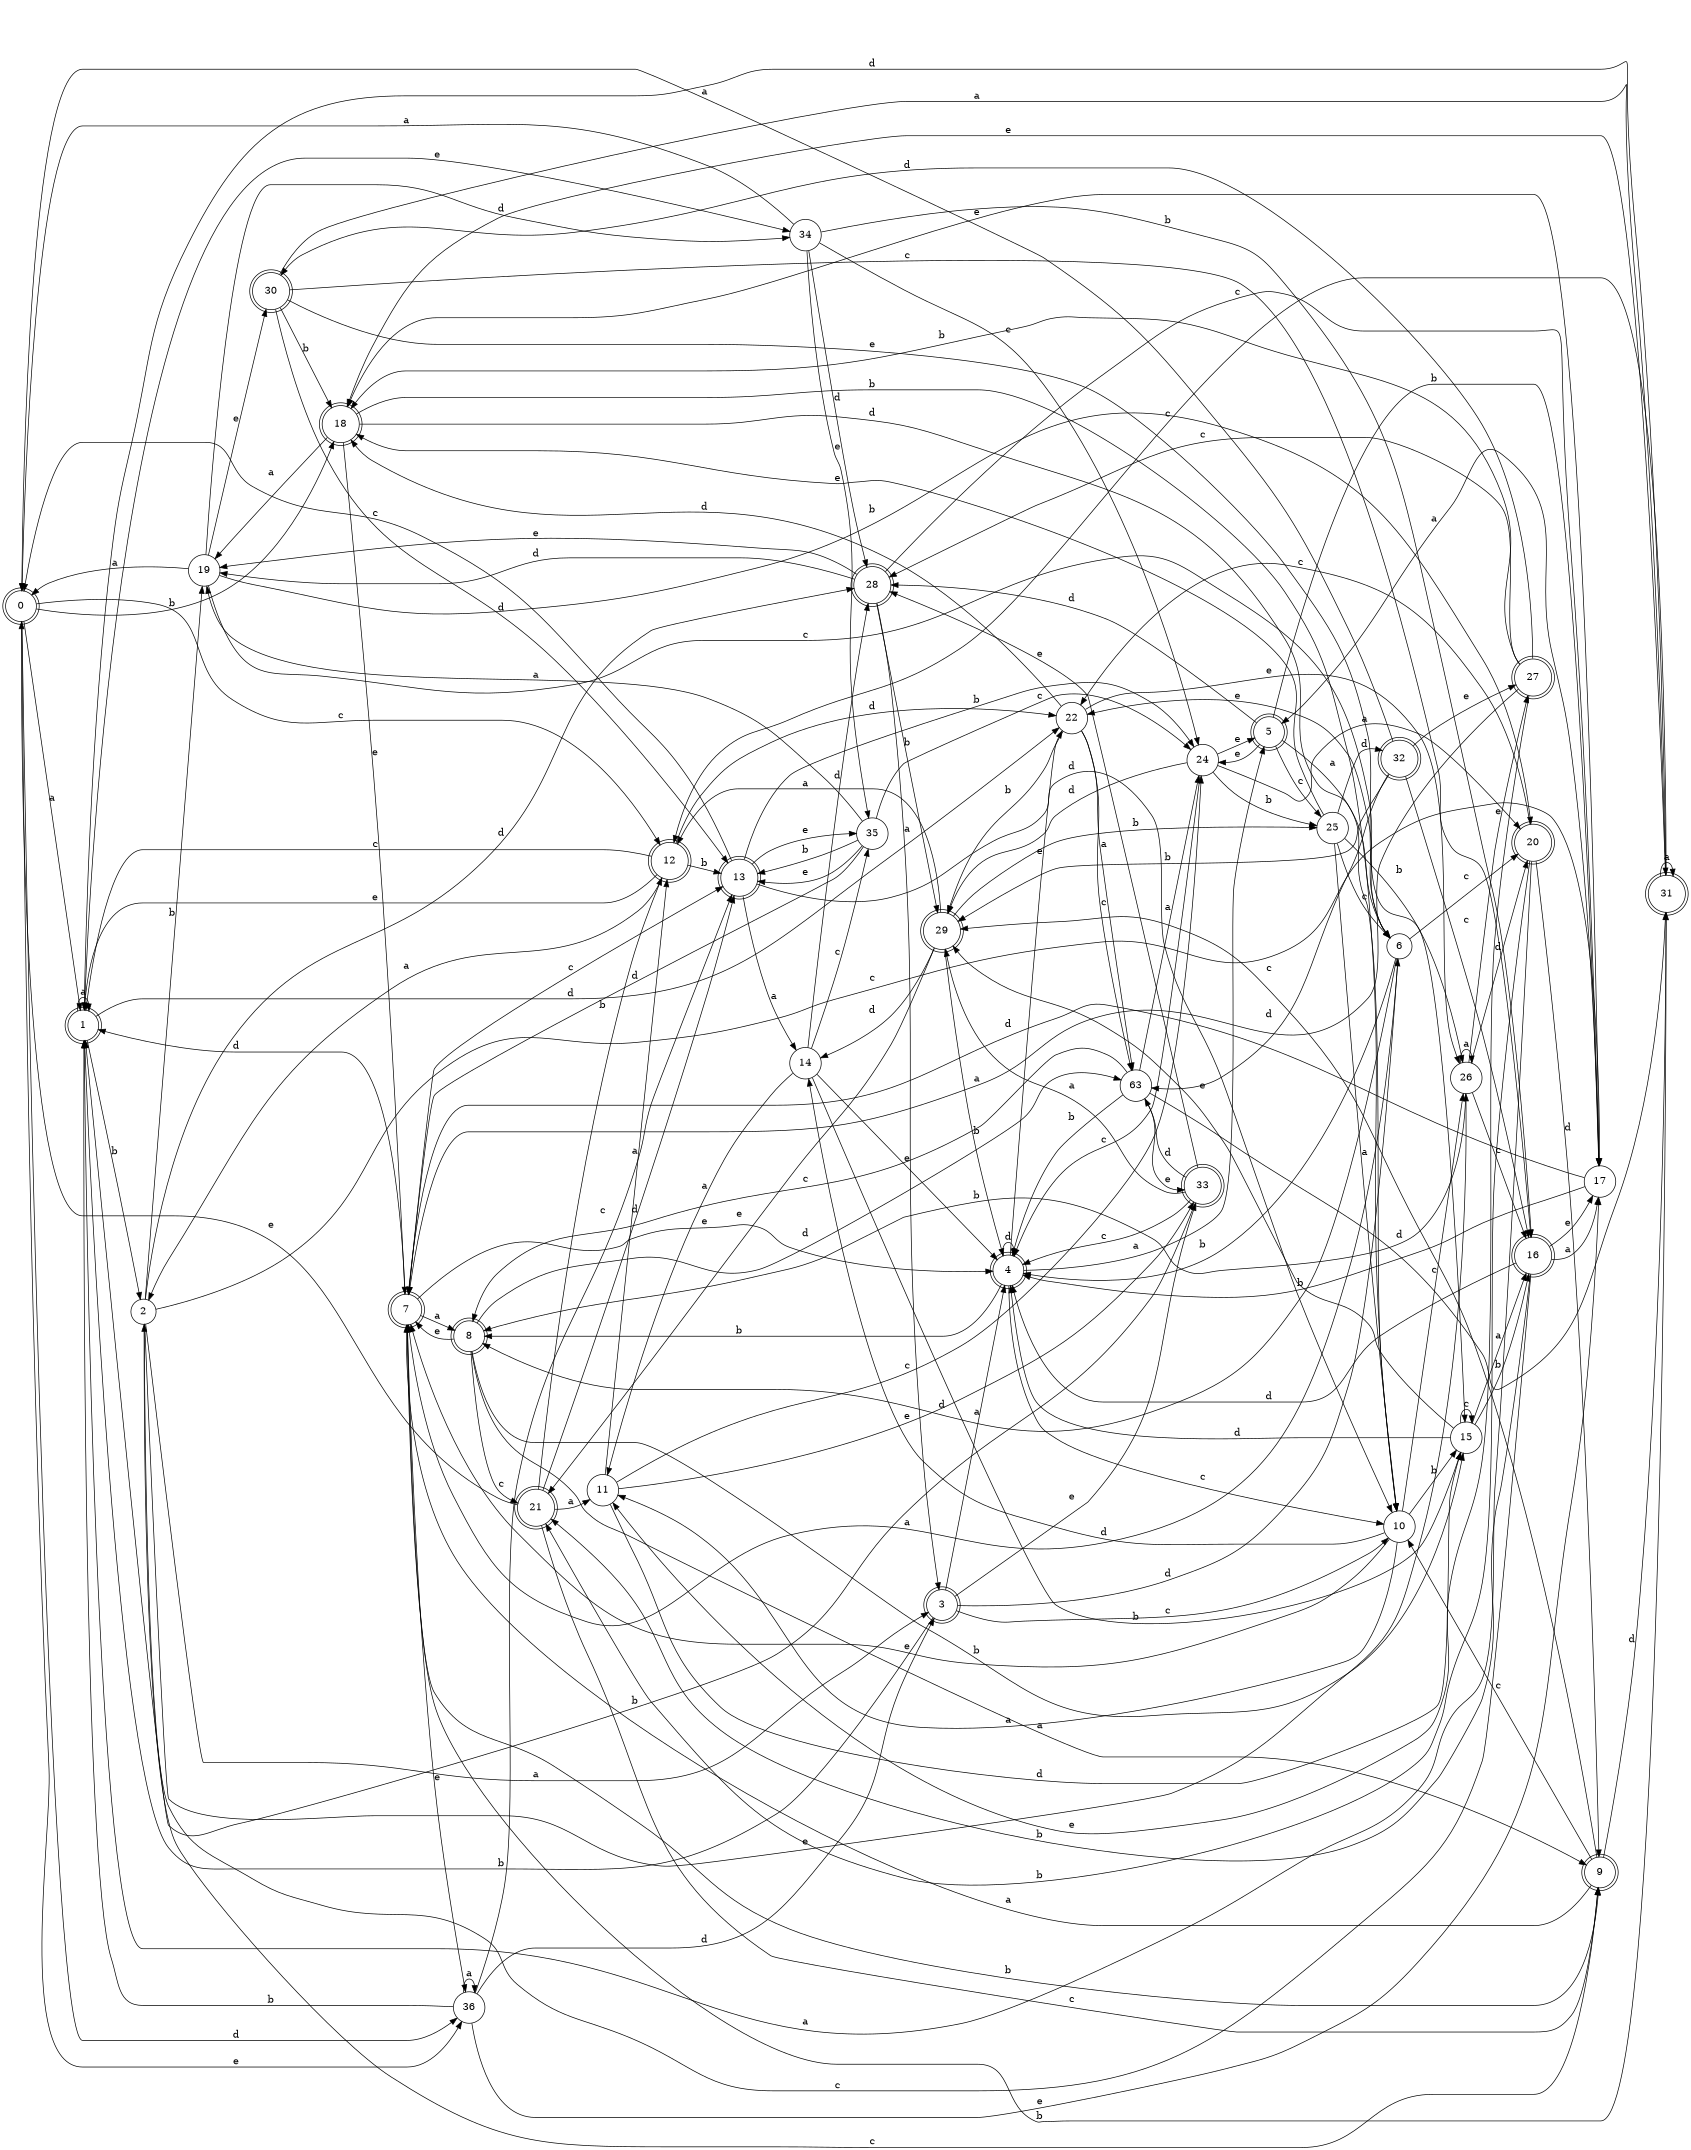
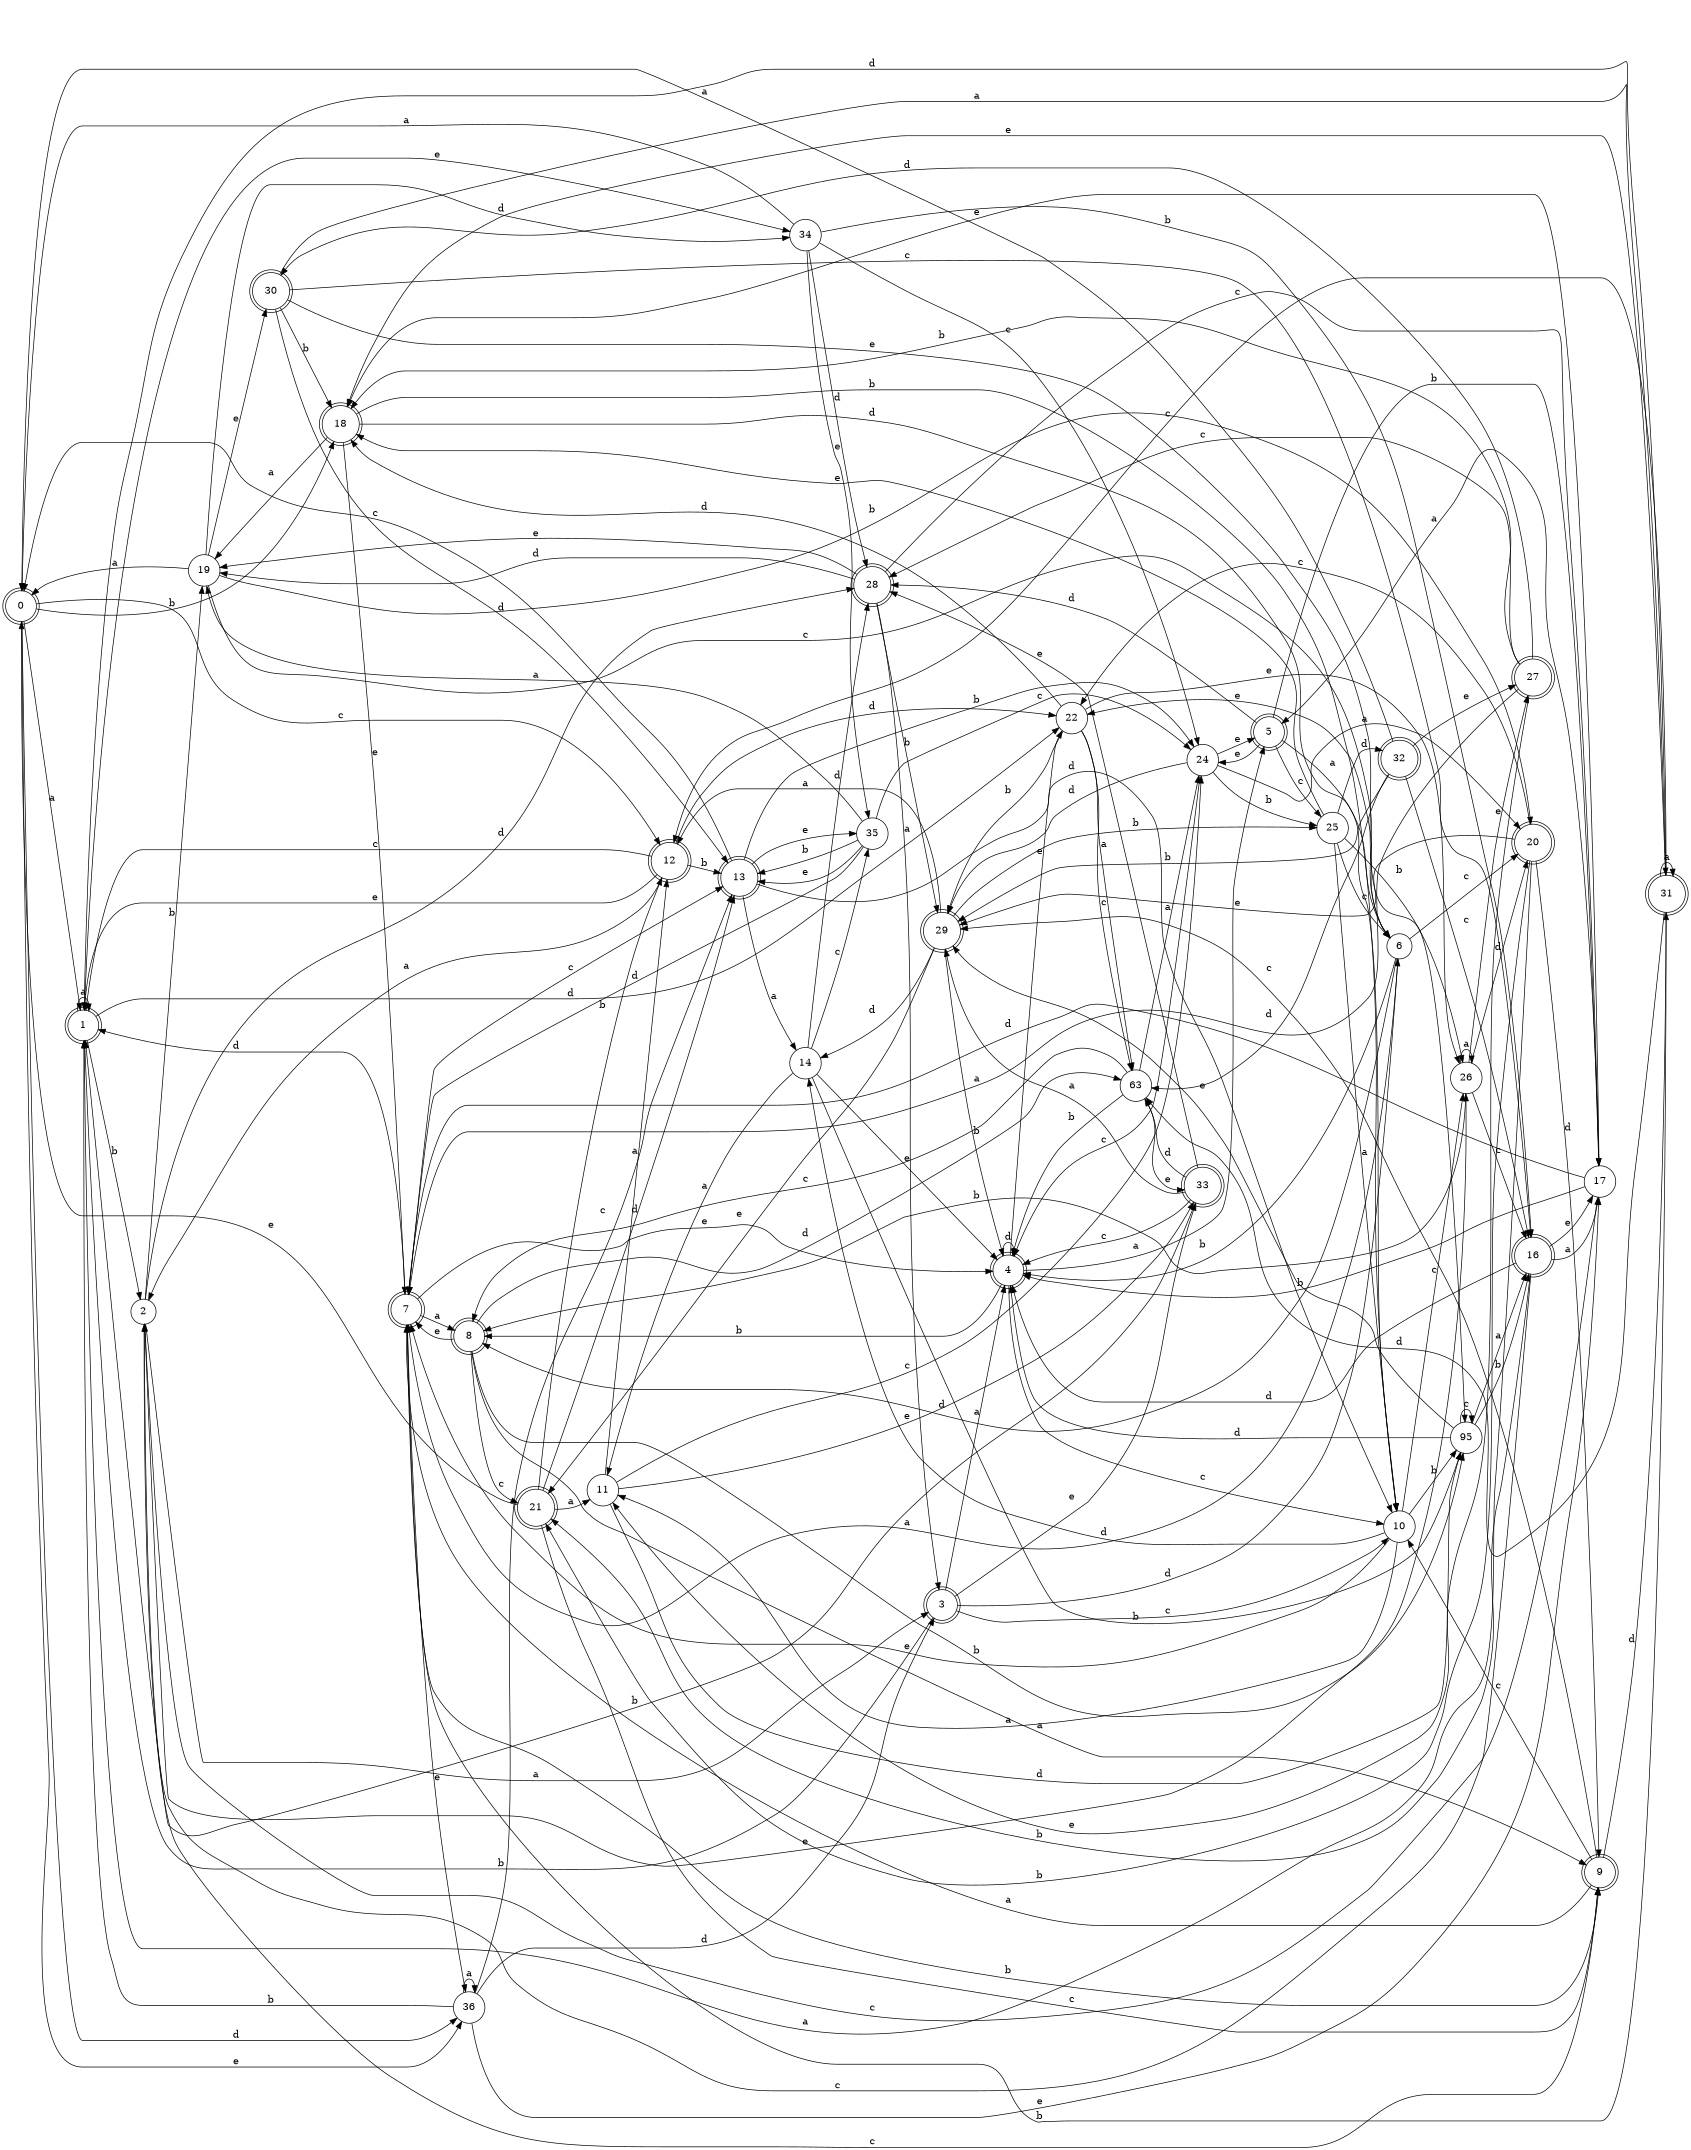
none -> (1263, 911)
(1002, 956) -> (918, 2020)
(1539, 1362) -> (1516, 1544)
(1466, 1438) -> (1466, 1438)
